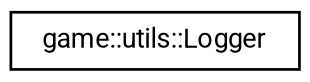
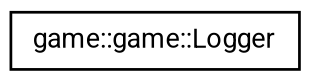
(155, 41) -> (155, 41)
